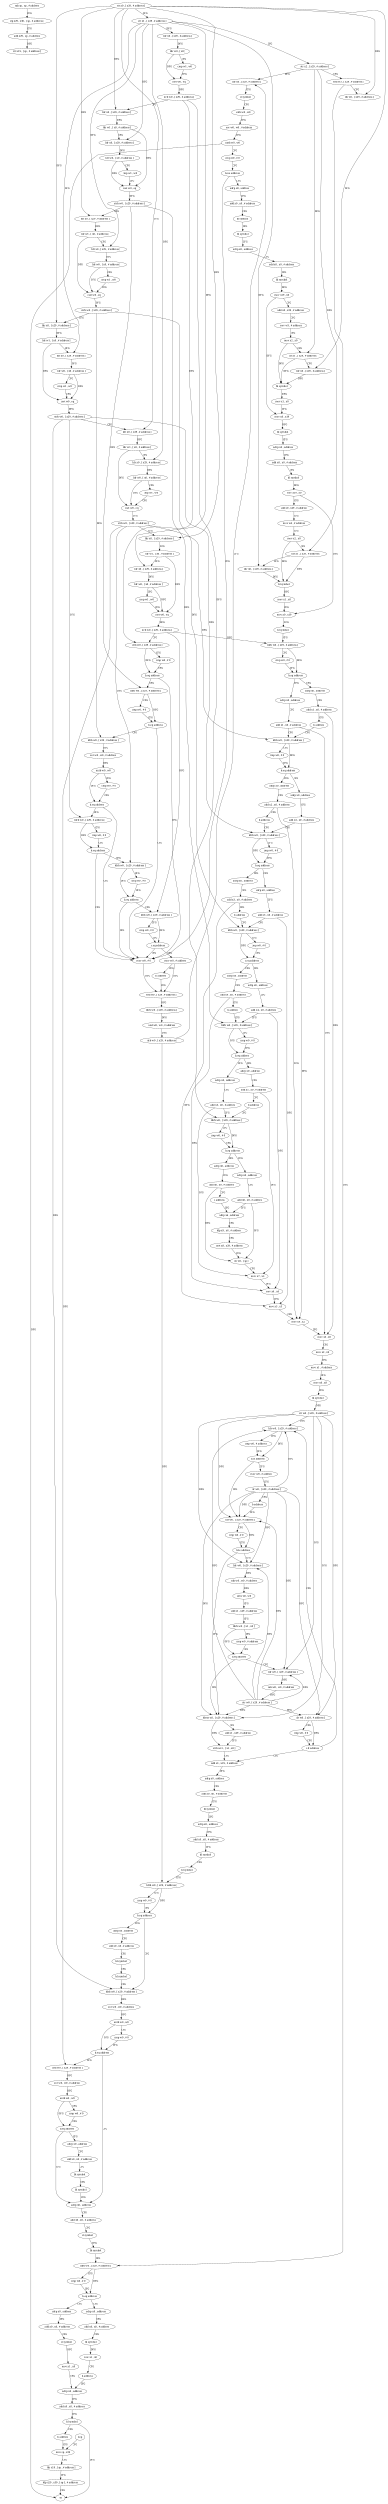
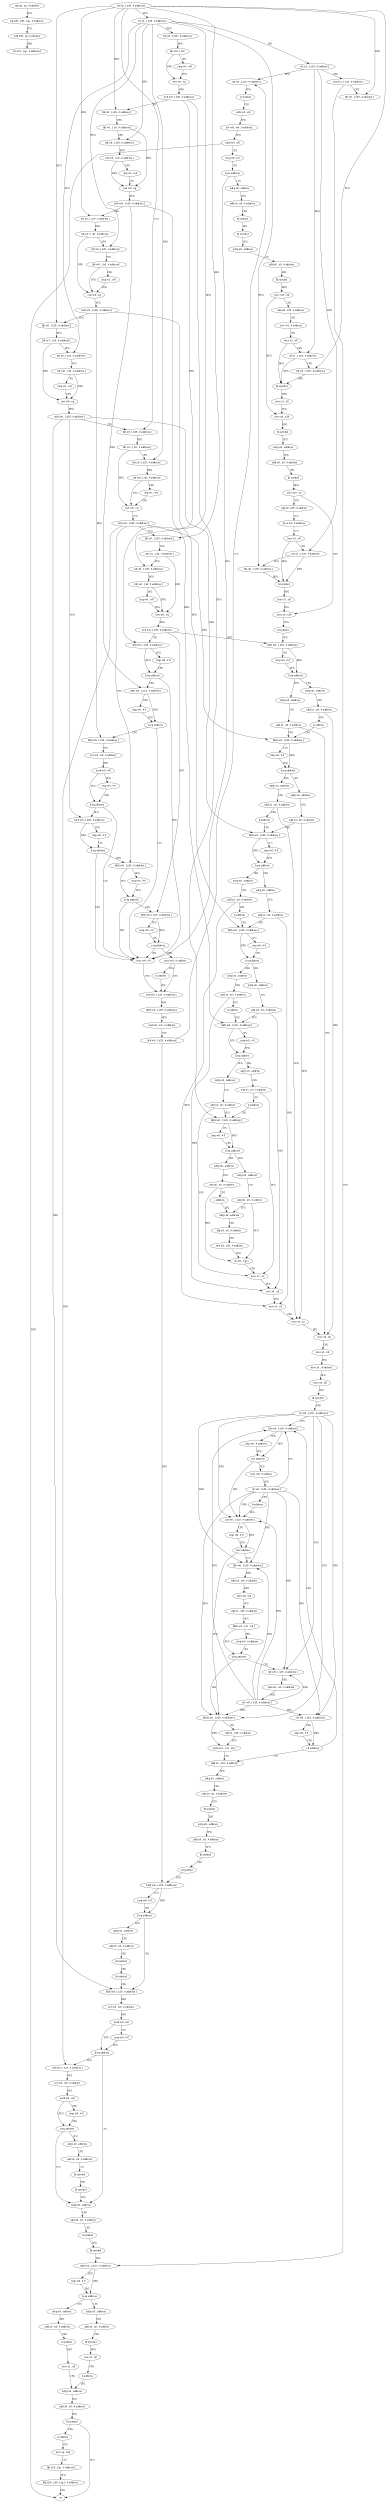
(80, 2437) -> none
